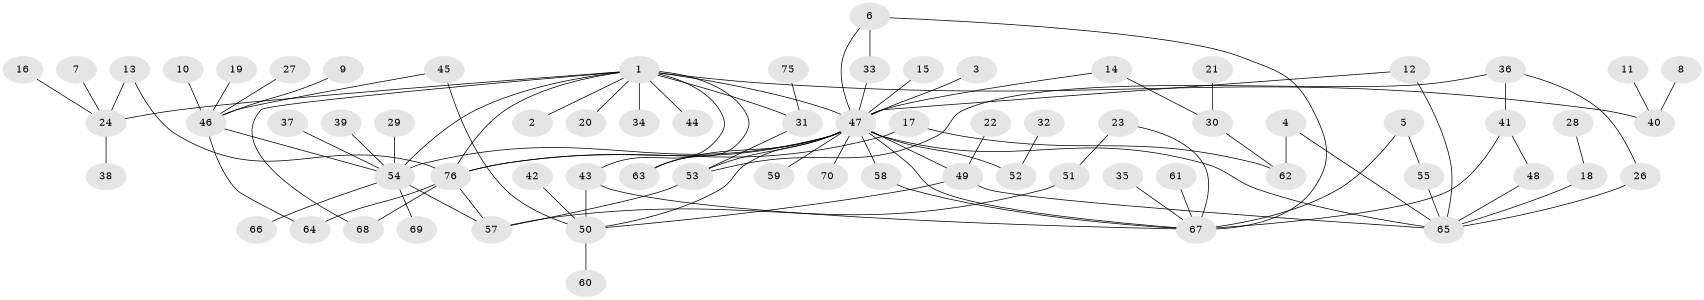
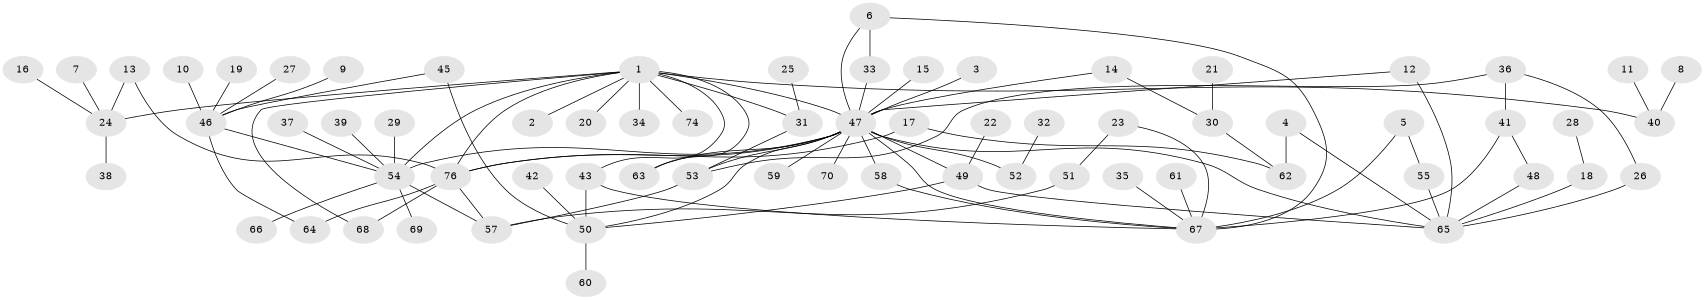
(788, 70) -> (788, 70)
(693, 123) -> (693, 123)
